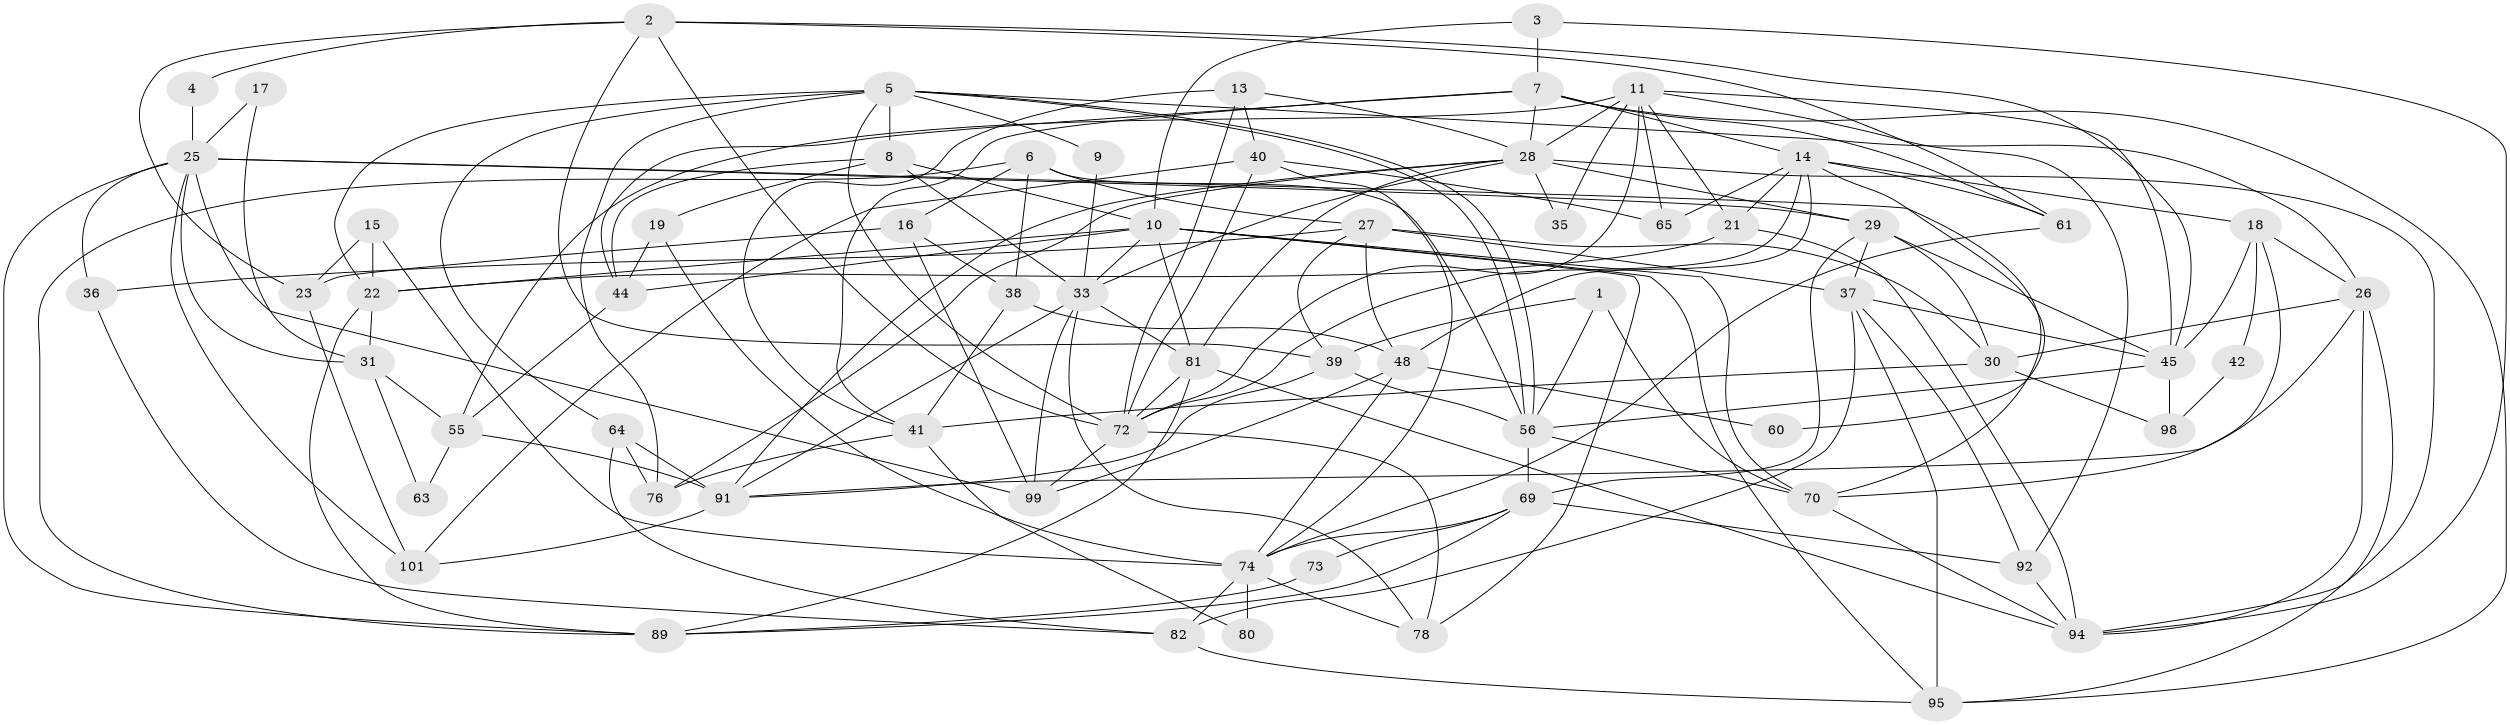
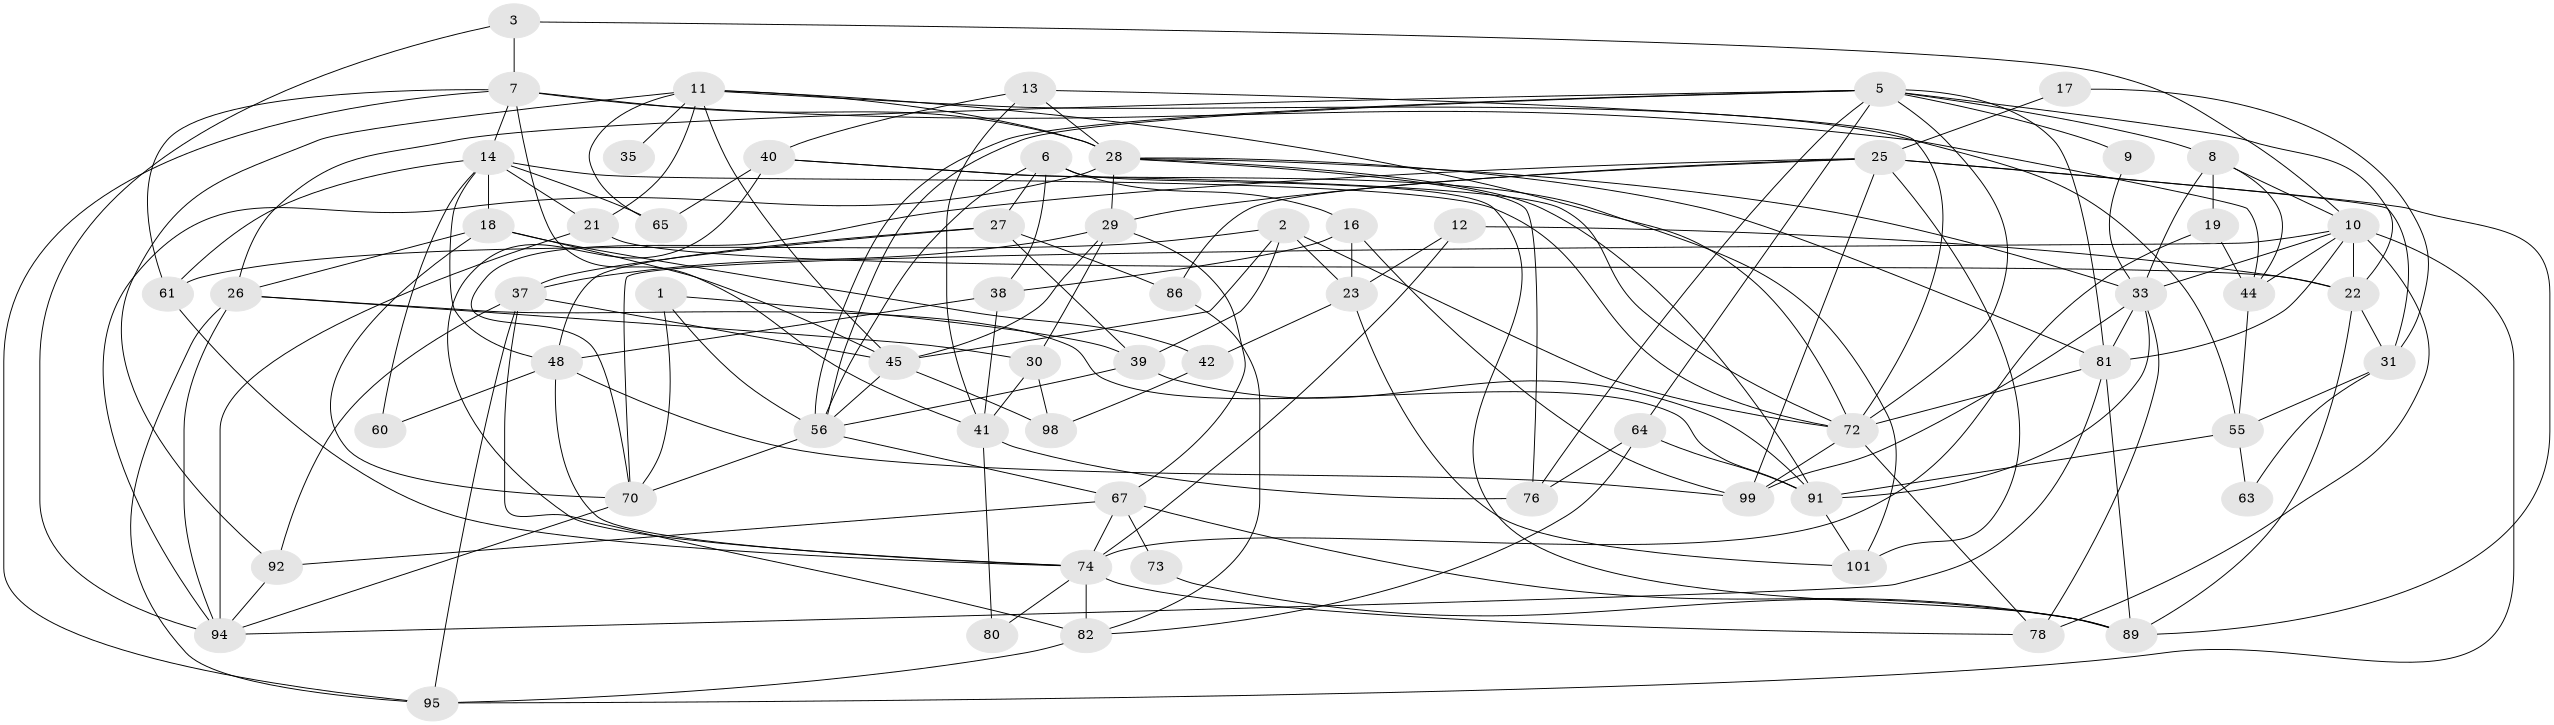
(193, 89) -> none
none -> (2067, 163)
(1543, 188) -> none
(373, 226) -> (1460, 226)
(1715, 244) -> none
(92, 294) -> (1175, 294)
none -> (1280, 328)
(1528, 499) -> (1120, 499)
